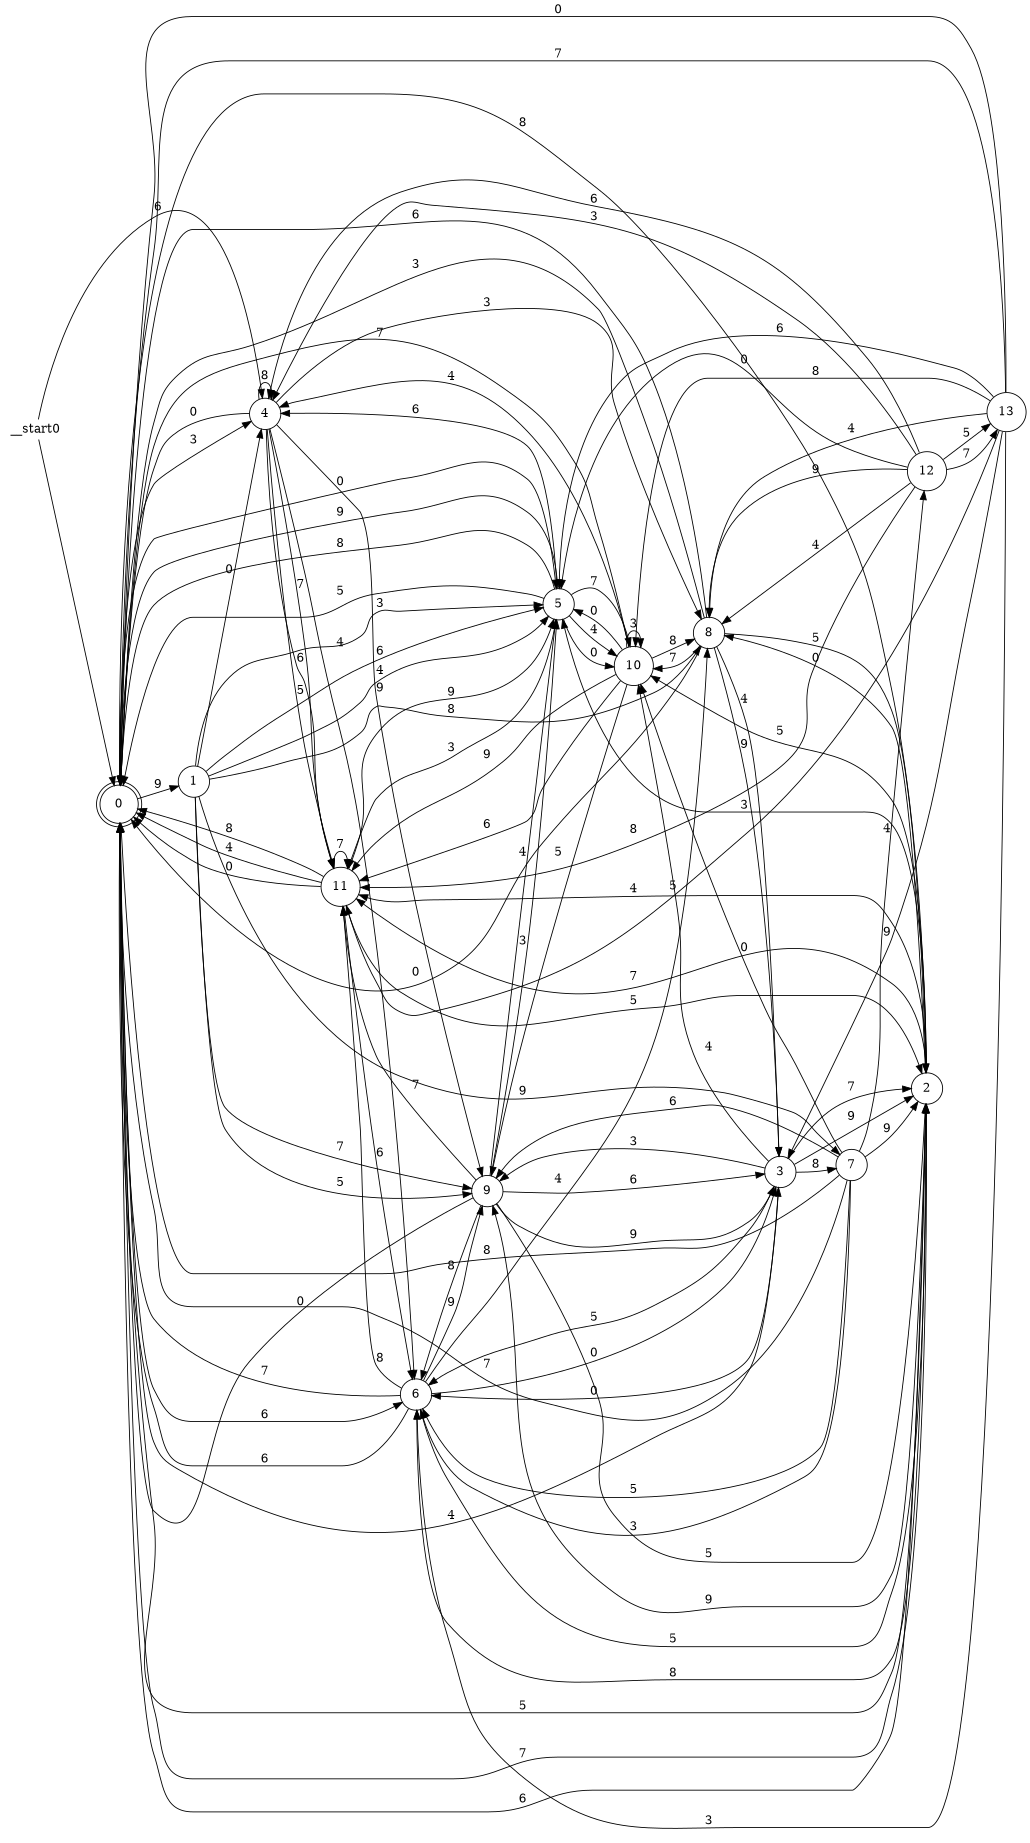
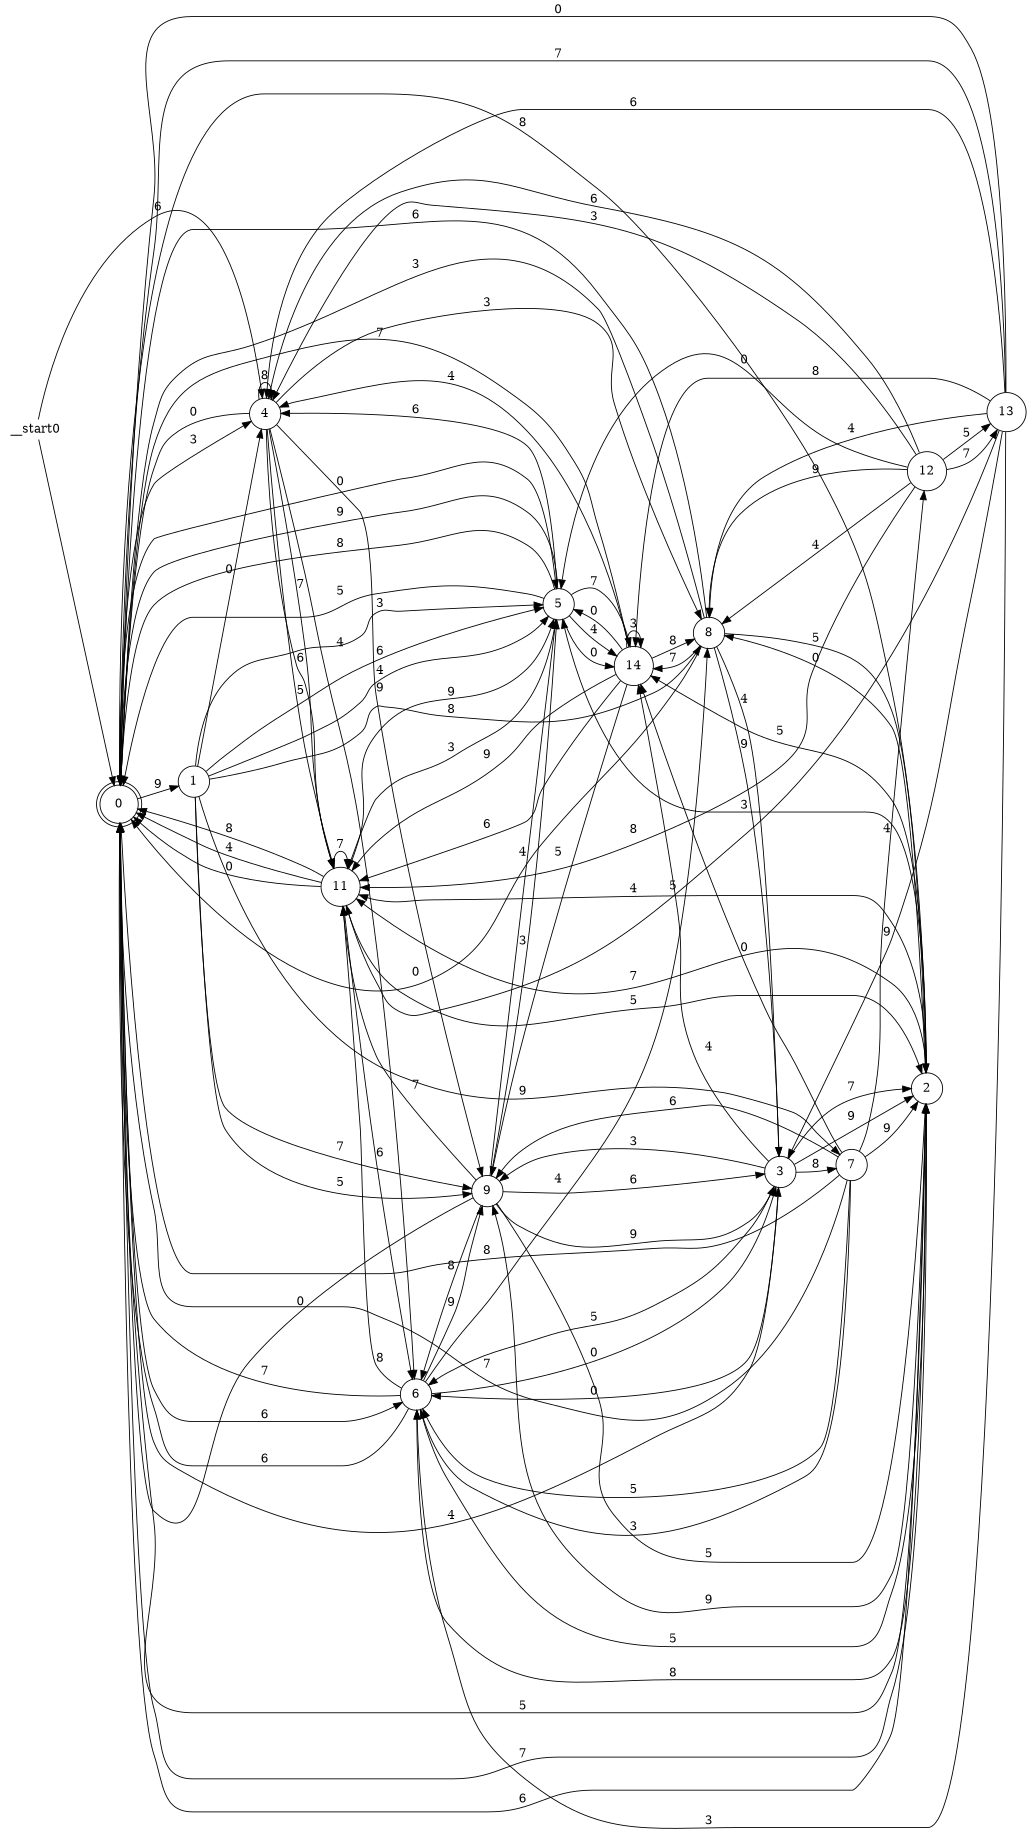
(703, 341) -> (672, 110)
(634, 666) -> (634, 666)
